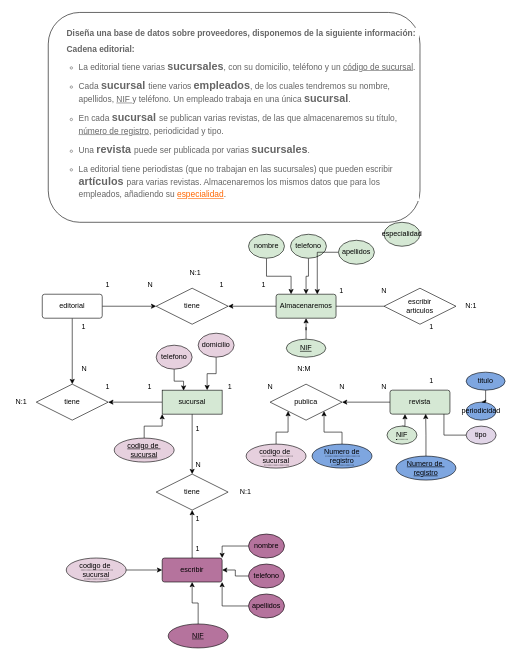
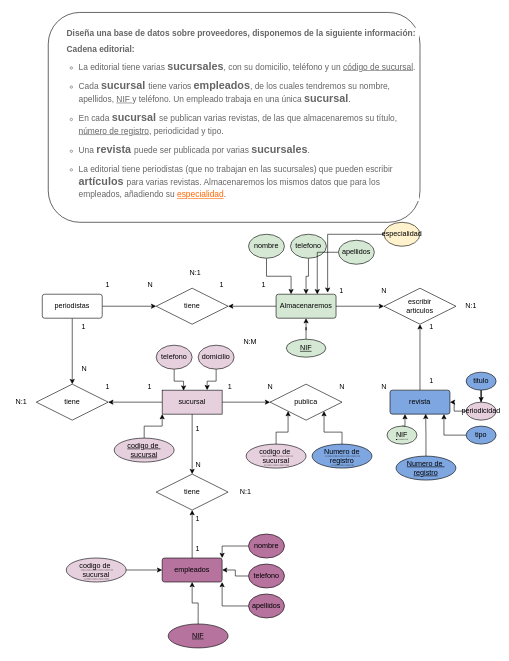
(402, 234) -> (402, 234)
none -> (328, 261)
(72, 306) -> (72, 306)
(380, 306) -> (378, 306)
none -> (420, 329)
(216, 345) -> (216, 357)
(306, 369) -> (252, 342)
(486, 381) -> (482, 381)
(192, 402) -> (192, 402)
none -> (264, 402)
(347, 402) -> none
(420, 402) -> (420, 402)
none -> (455, 404)
(482, 411) -> (482, 411)
(444, 417) -> (444, 419)
(482, 435) -> (482, 435)
(192, 570) -> (192, 570)
